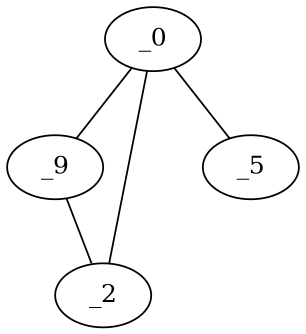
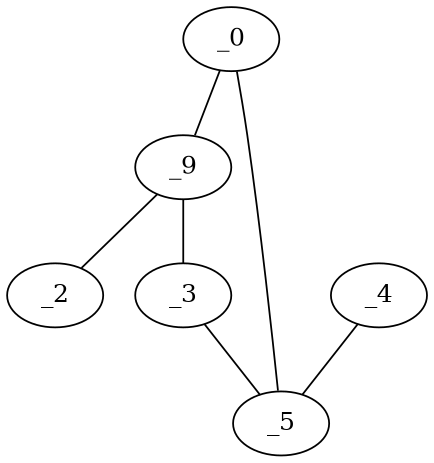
(128, 167) -> none
none -> (183, 295)
none -> (379, 295)
